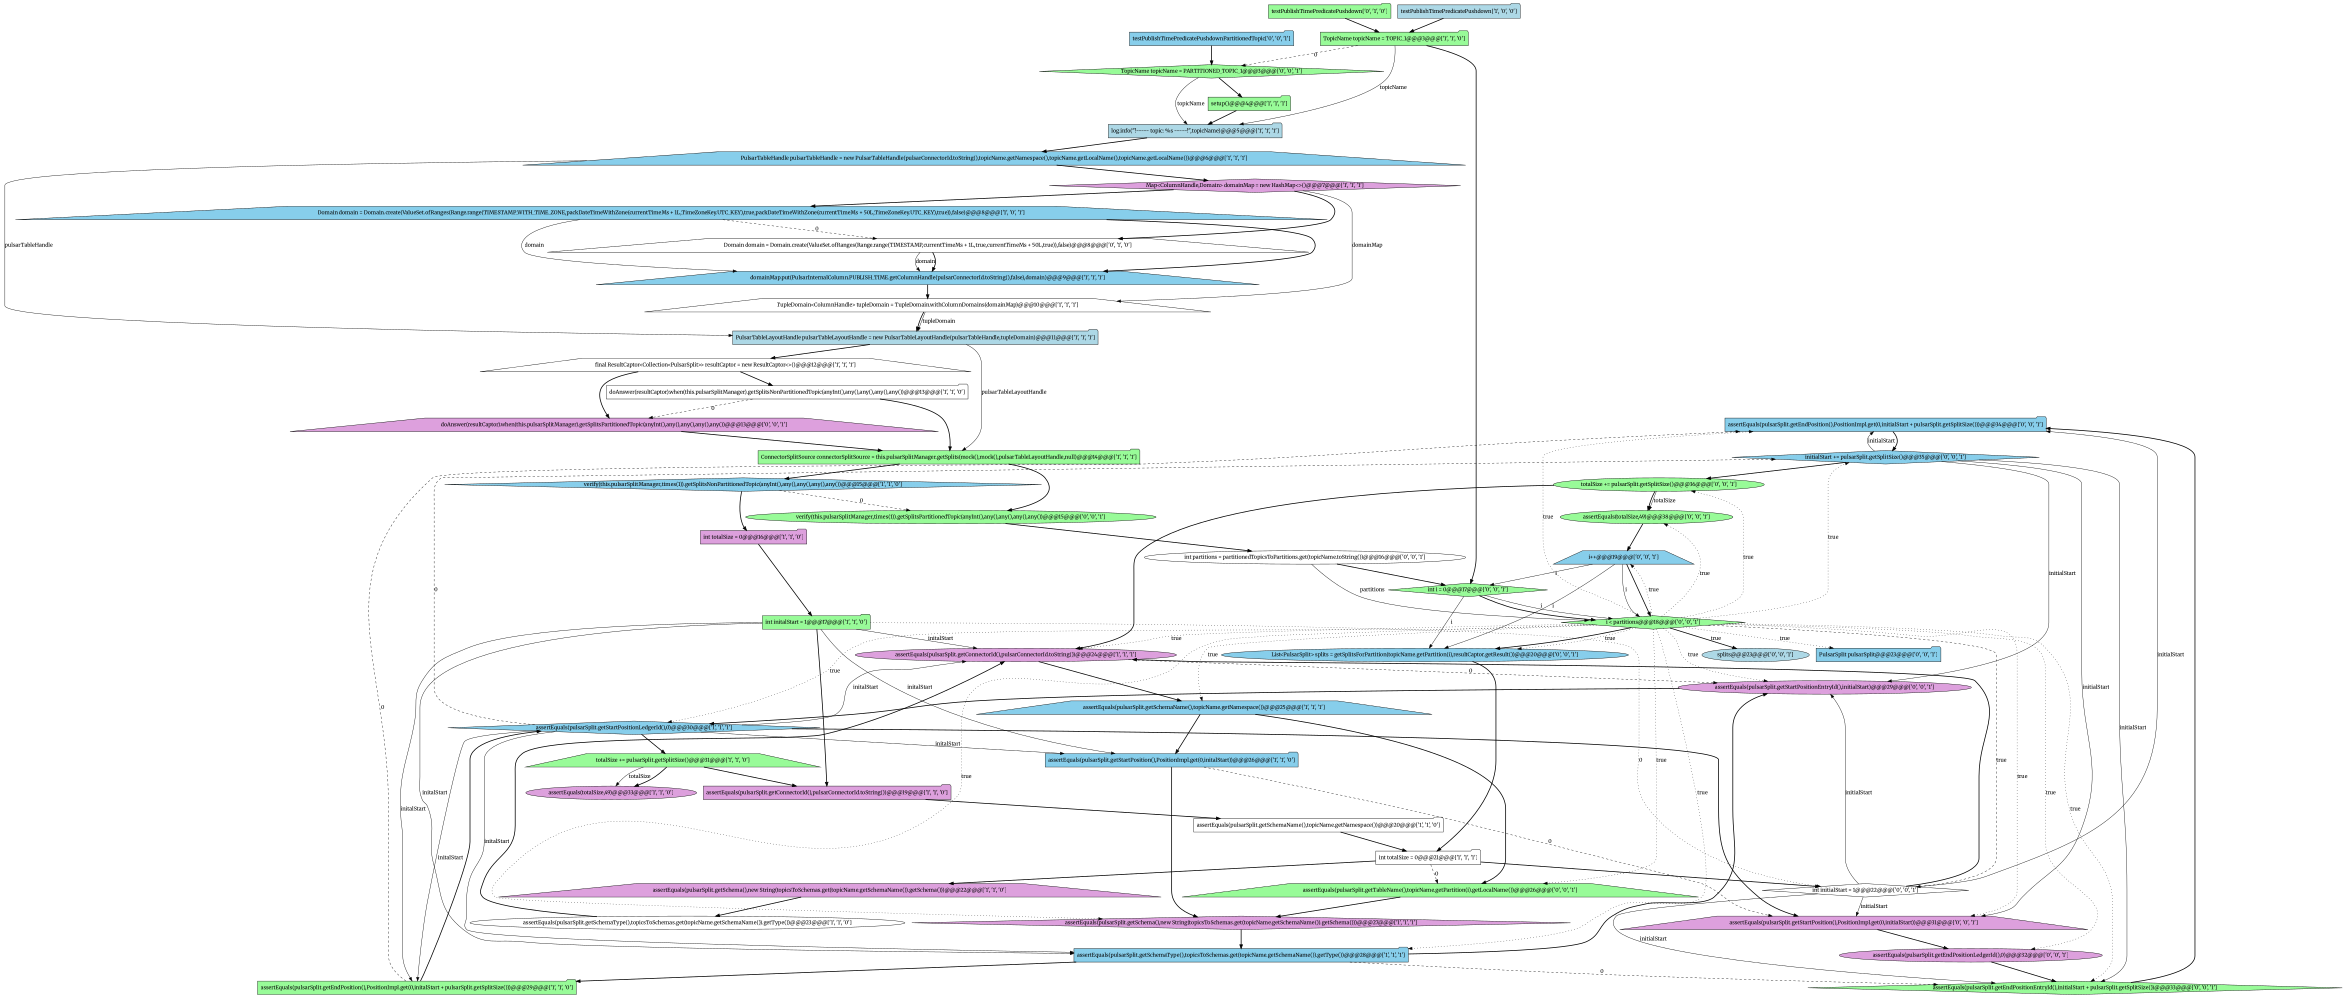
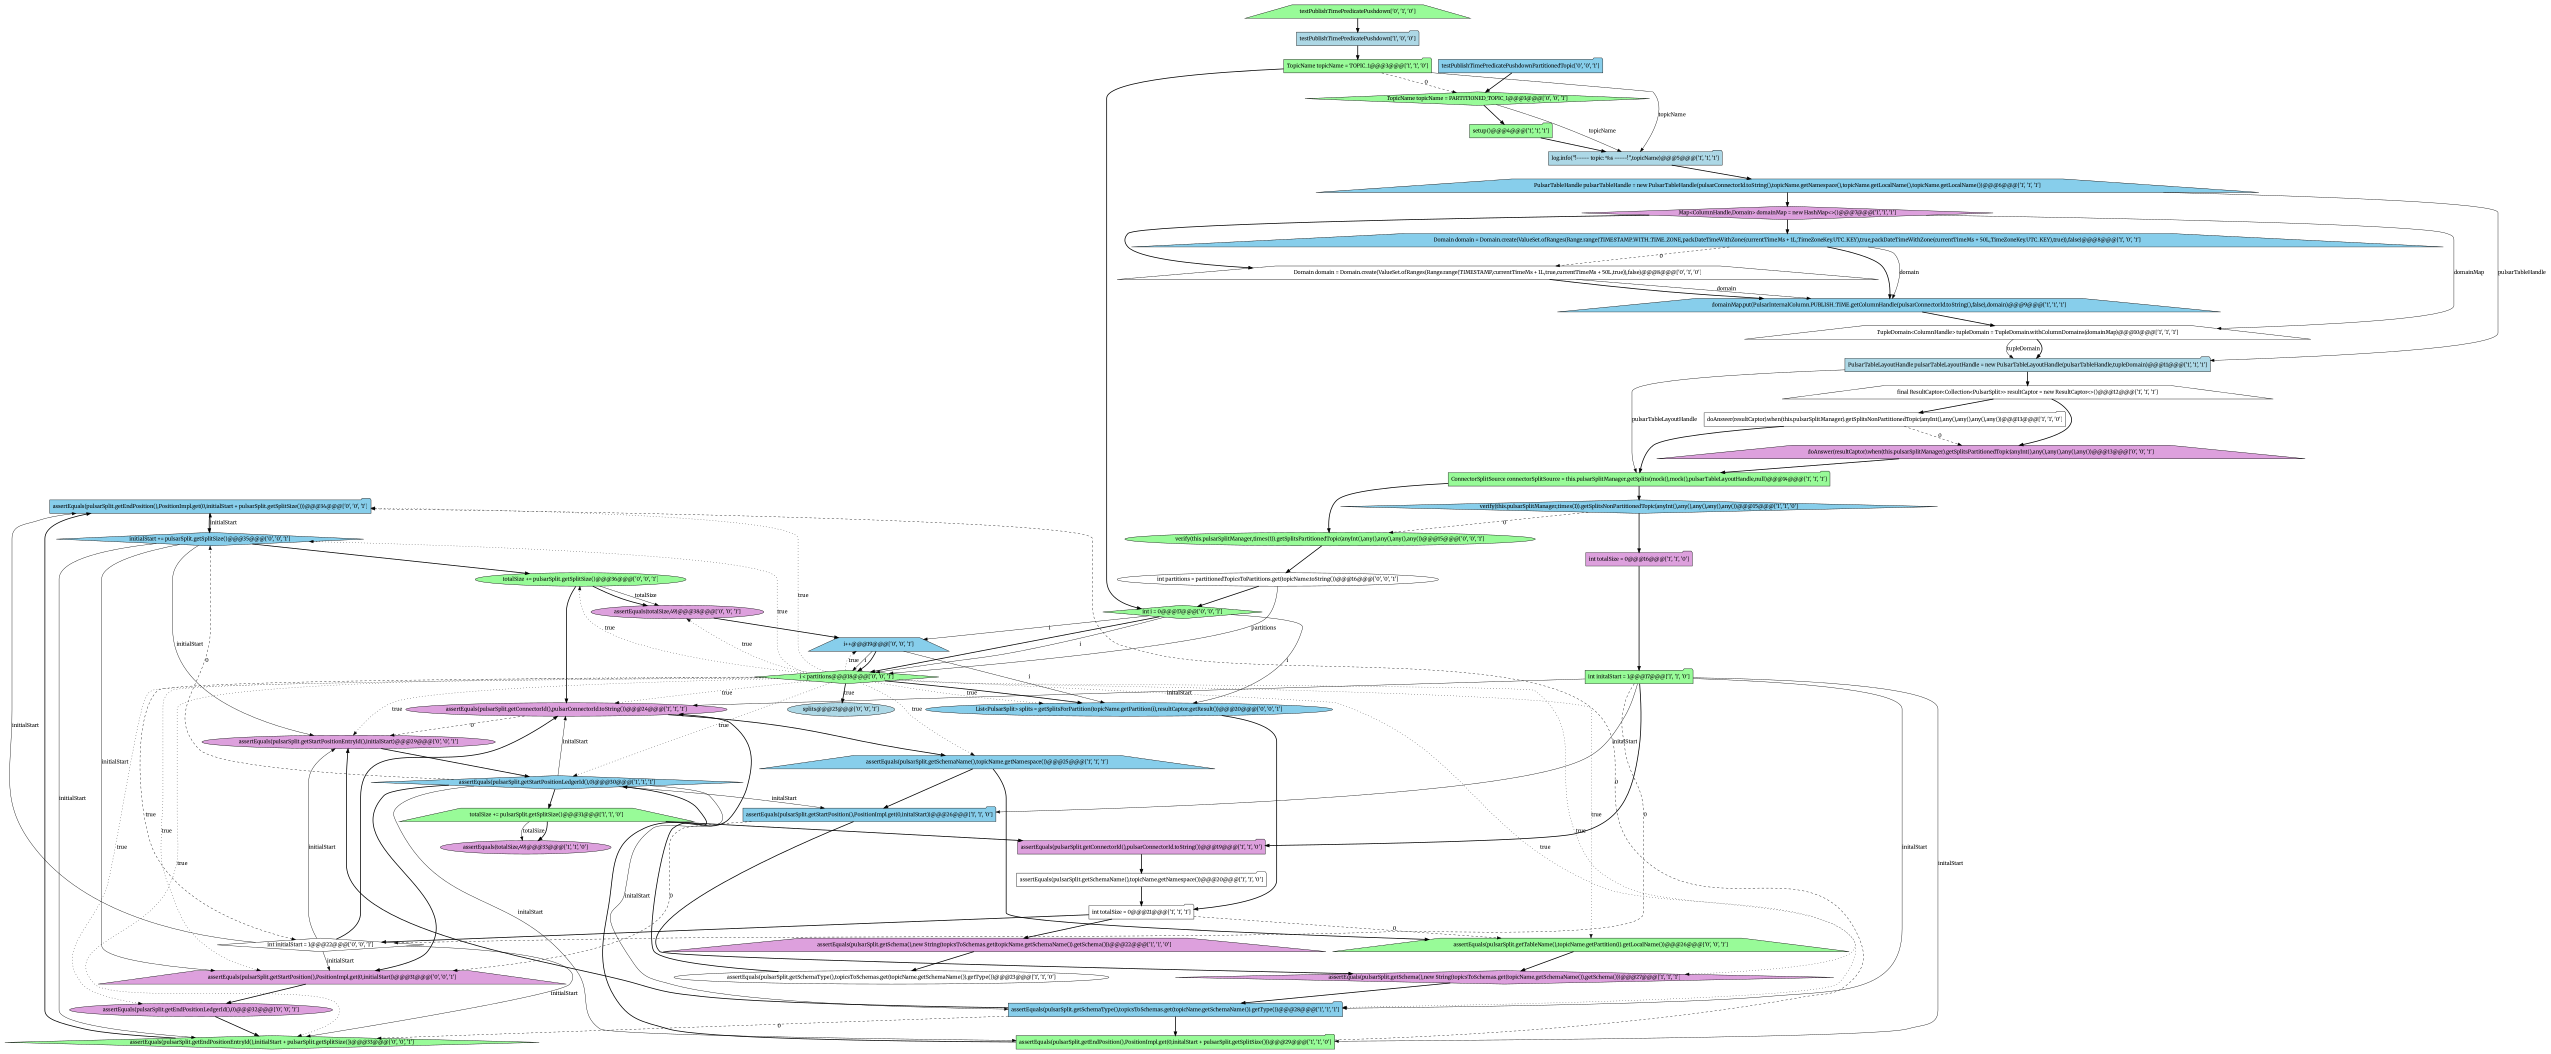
(1330, 12) -> (1358, 12)
(1360, 24) -> (1358, 23)
(1647, 517) -> (677, 612)
(1543, 574) -> (1038, 627)
(1513, 634) -> (1140, 936)
(1879, 655) -> none
